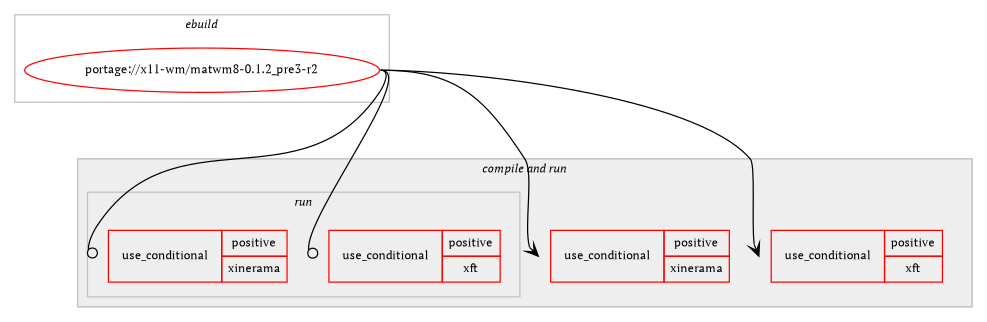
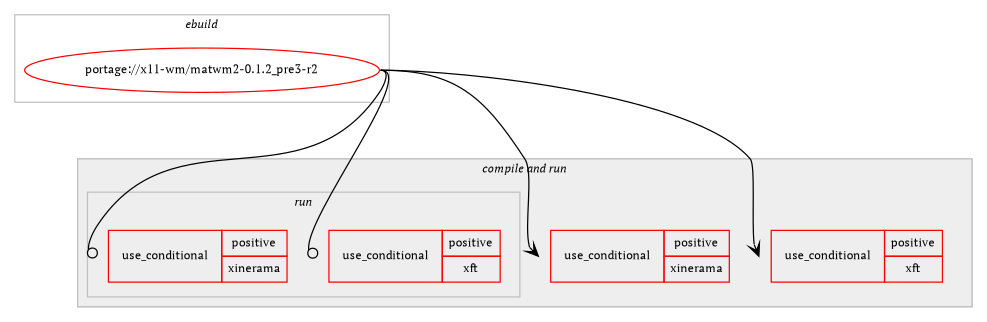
(202, 70) -> (202, 70)
